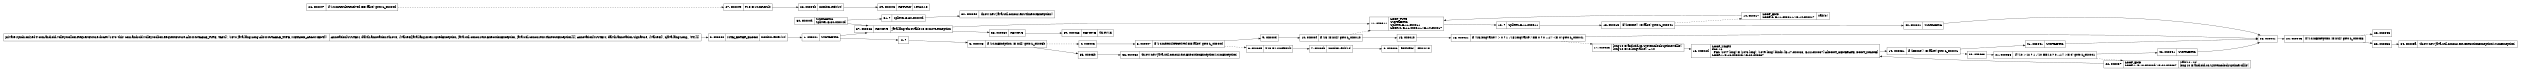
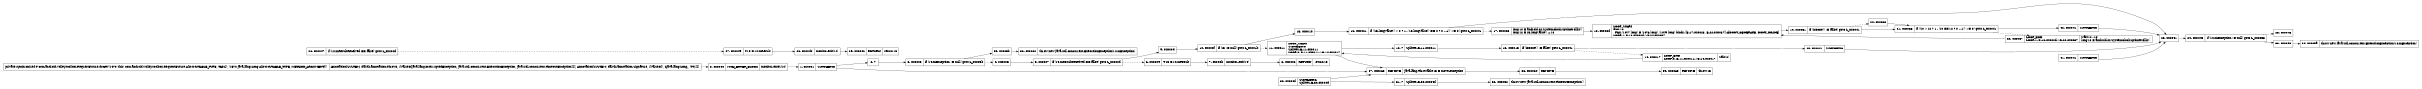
(1399, 19) -> (1298, 44)
(1160, 24) -> (1358, 63)
(1992, 47) -> (1877, 30)
